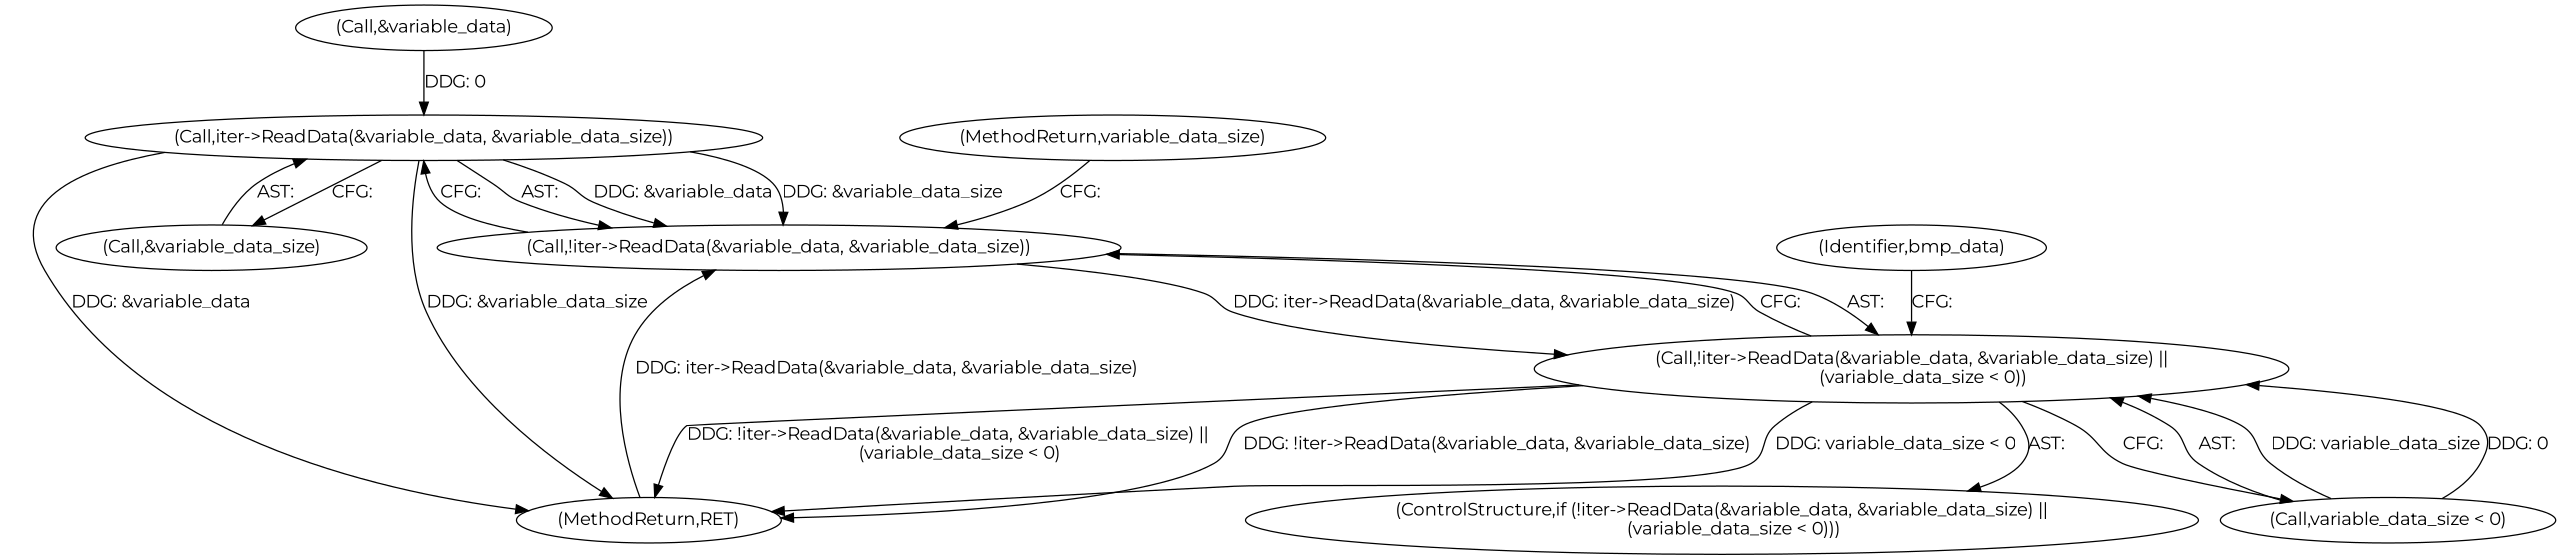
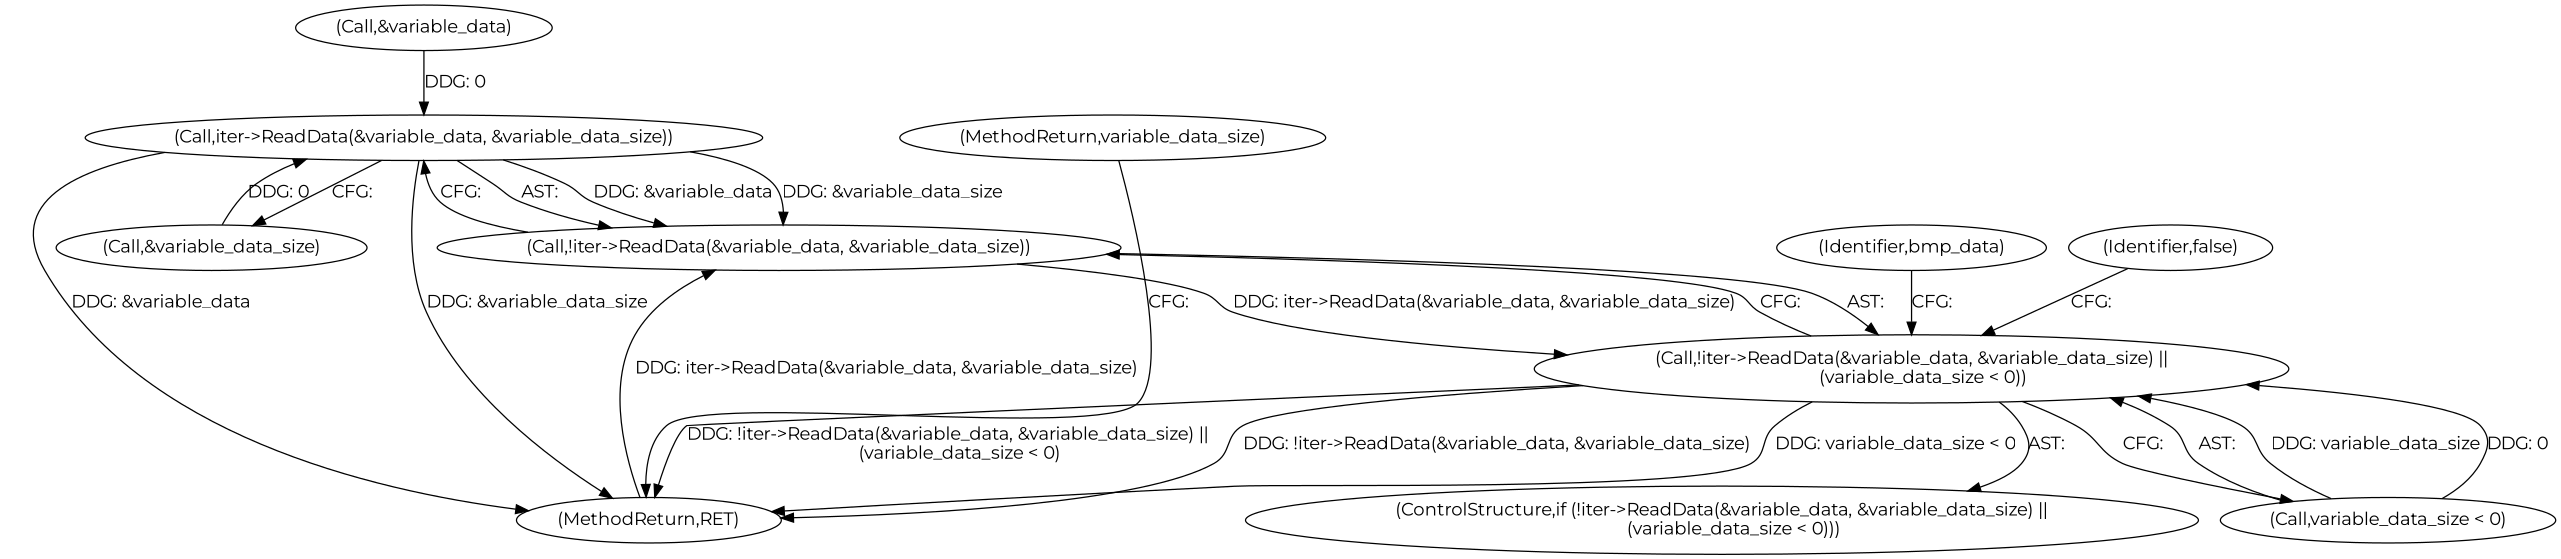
(279, 193) -> (279, 193)
(1028, 202) -> (1034, 418)
none -> (2171, 248)
